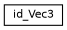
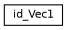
(33, 15) -> (33, 15)
